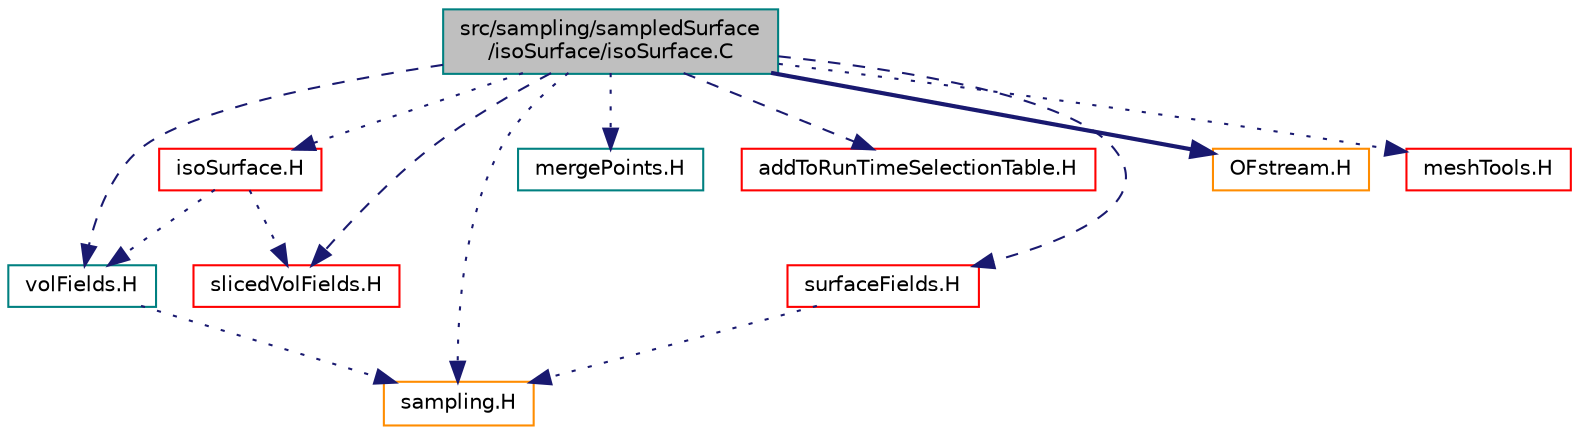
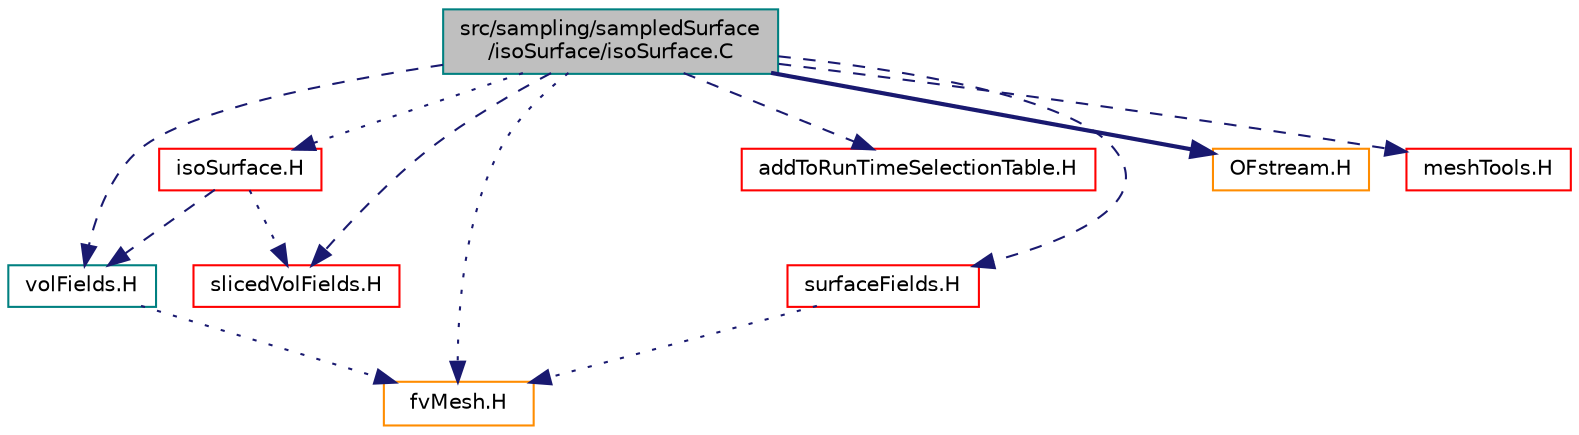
(1083, 104) -> (1083, 104)
(611, 170) -> none
(170, 221) -> (170, 221)
(459, 404) -> (459, 404)
